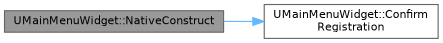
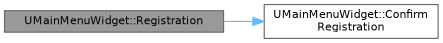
(114, 21) -> (114, 21)
